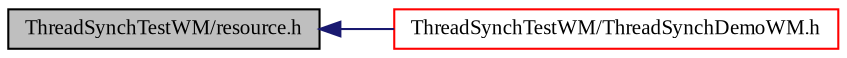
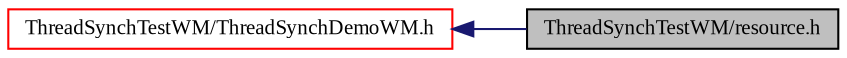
(367, 29) -> (500, 29)
